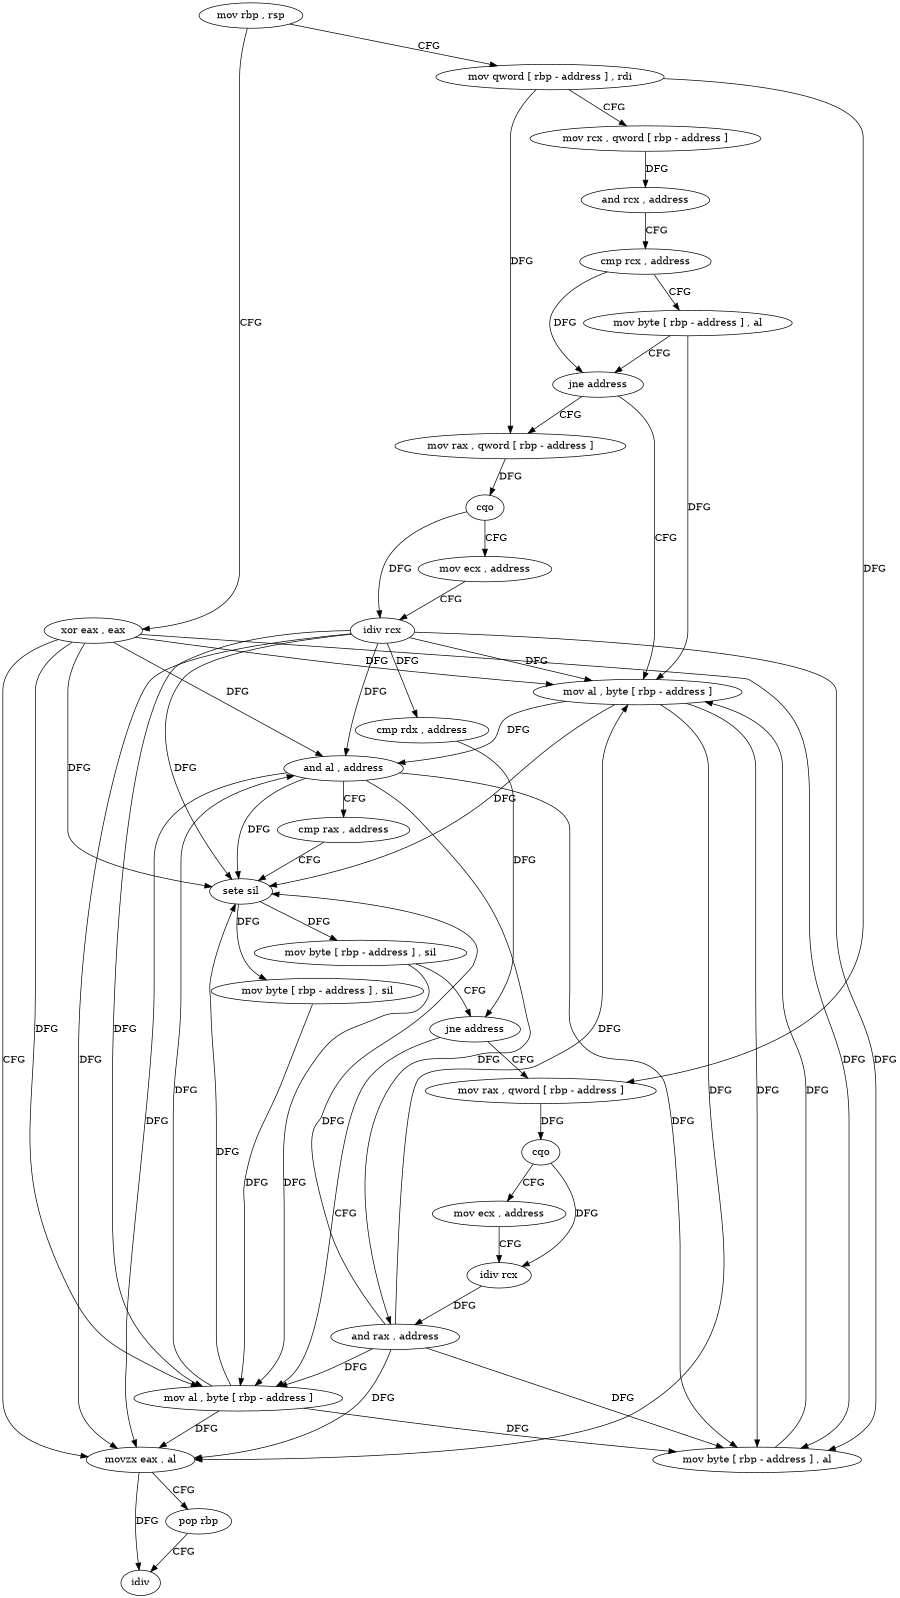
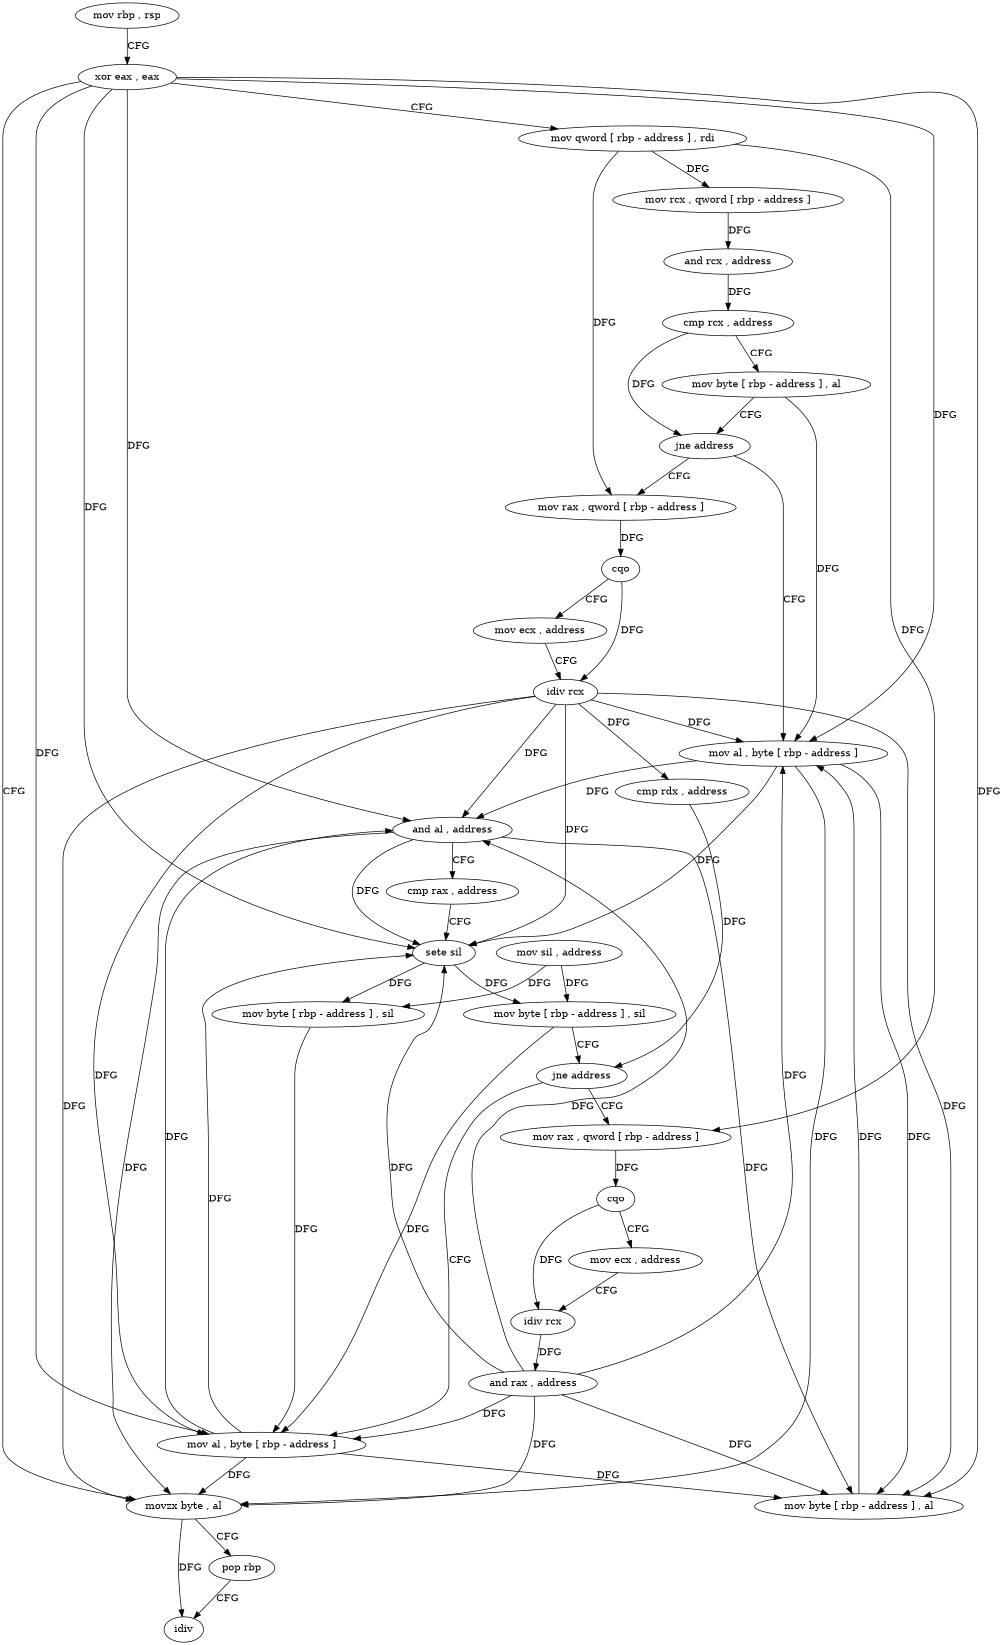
(390, 44) -> (361, 106)
(614, 108) -> (698, 169)
(657, 231) -> (740, 292)
none -> (559, 953)
(514, 1051) -> (613, 1097)
(141, 1460) -> (184, 1506)
